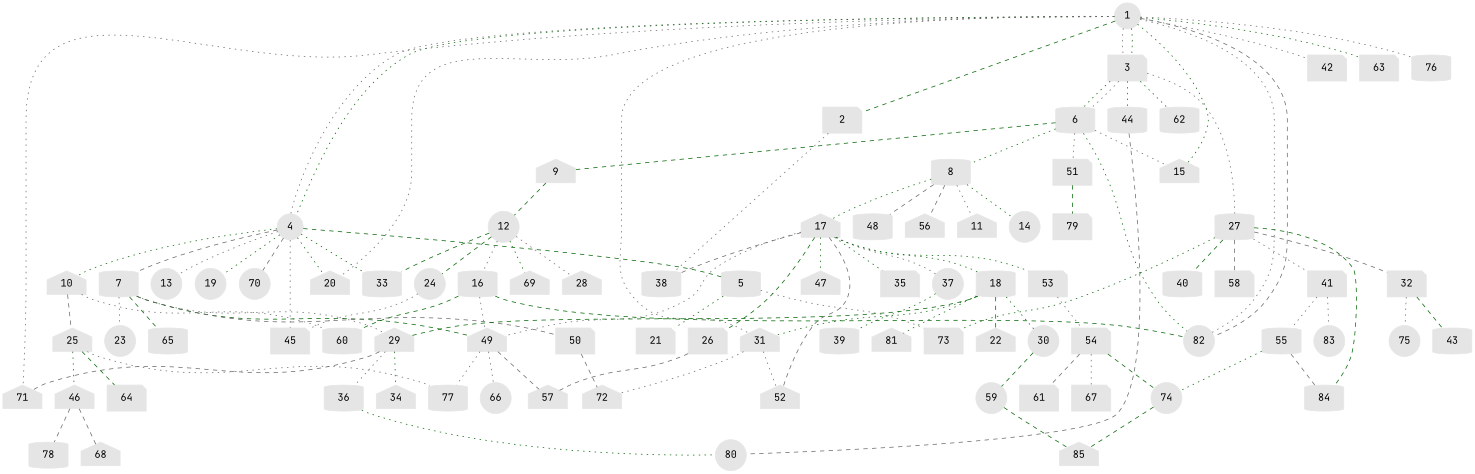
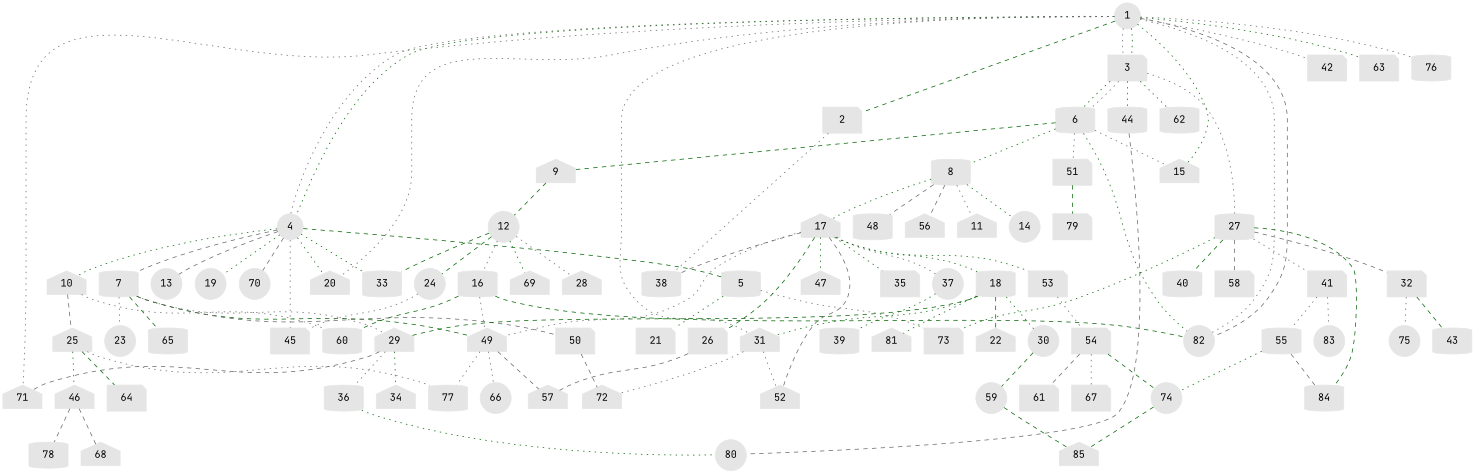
(227, 251) -> (227, 251)
